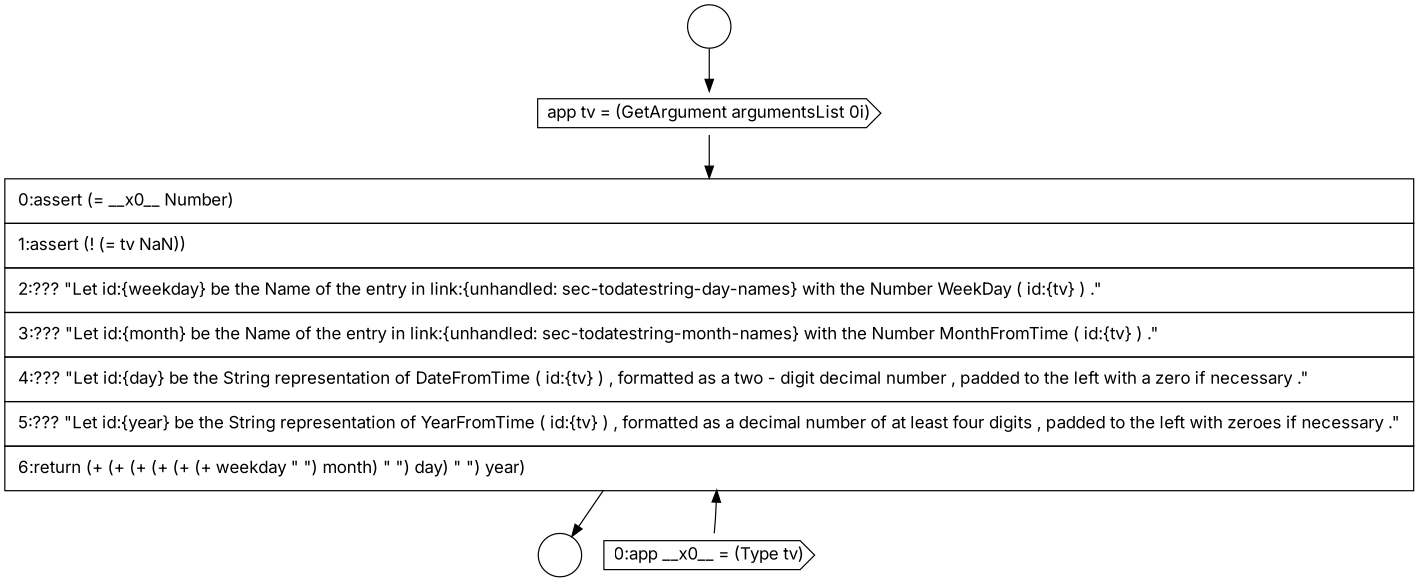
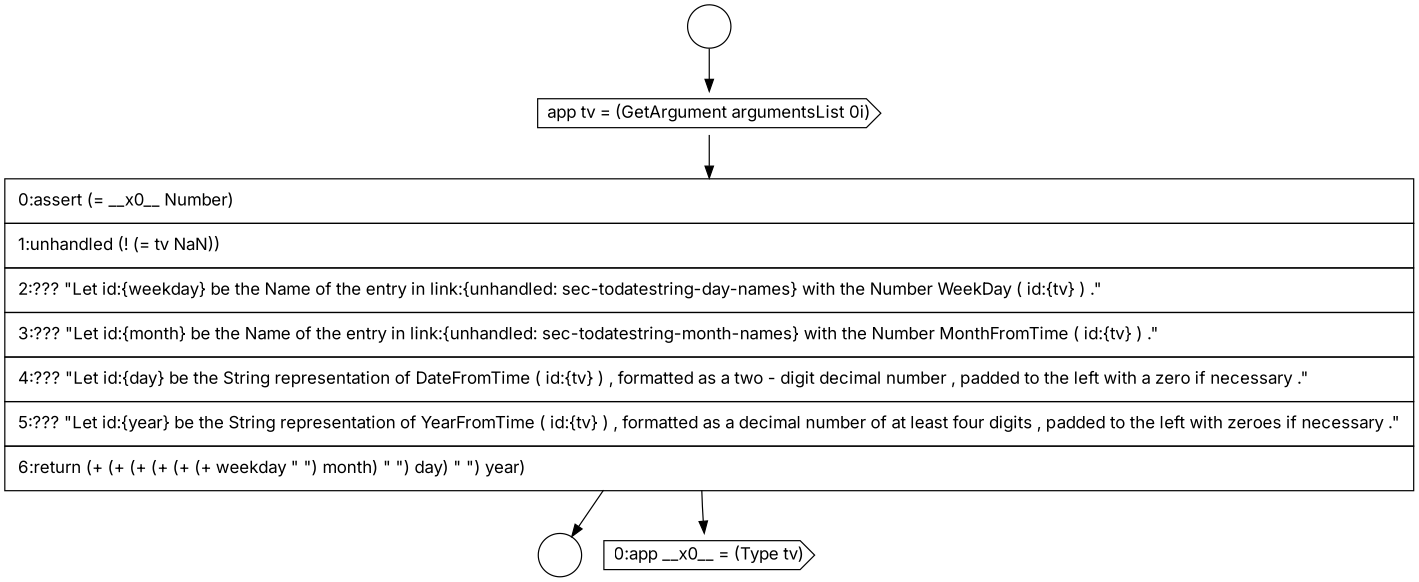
(102, 245) -> (120, 245)
(715, 518) -> (702, 506)
